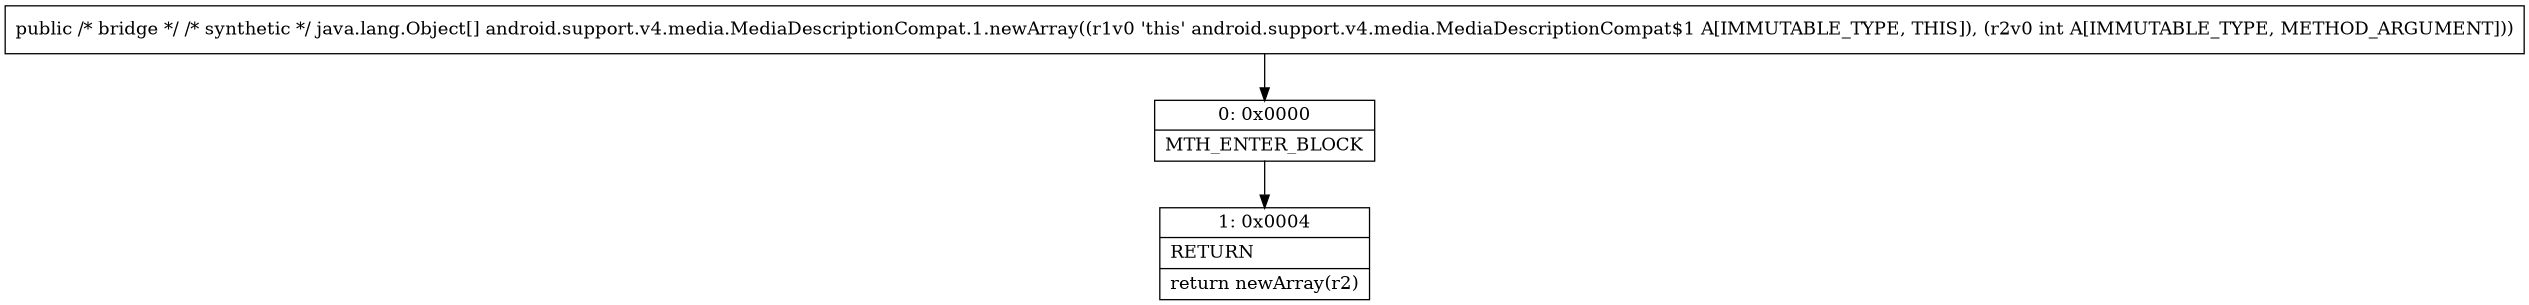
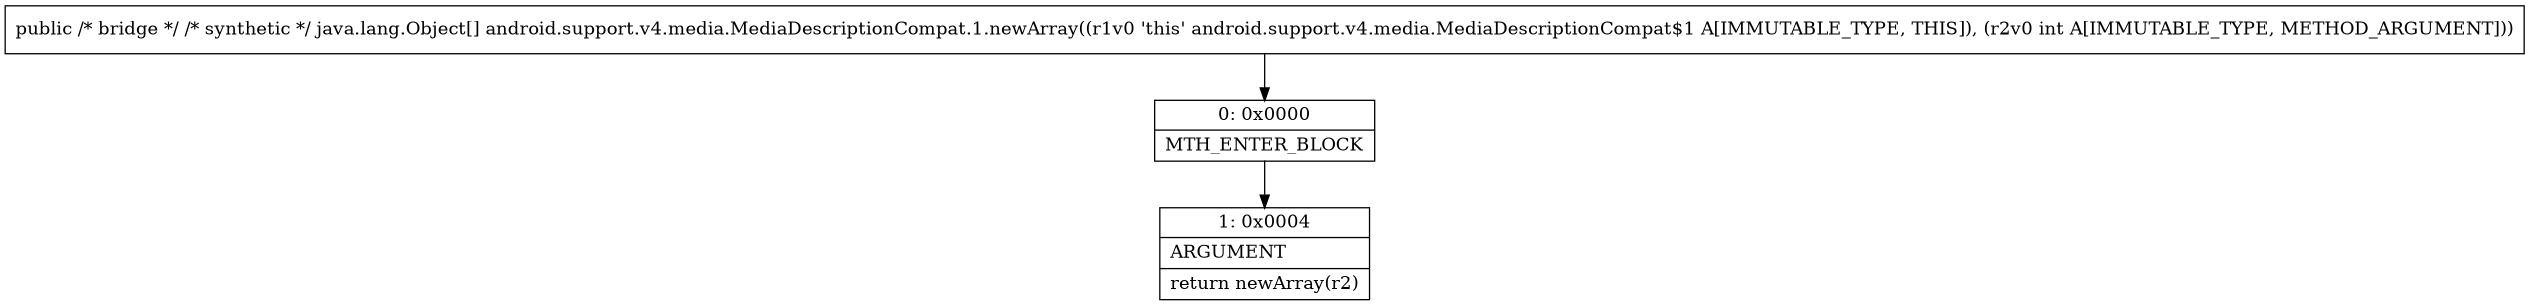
(1212, 252) -> (1228, 252)
